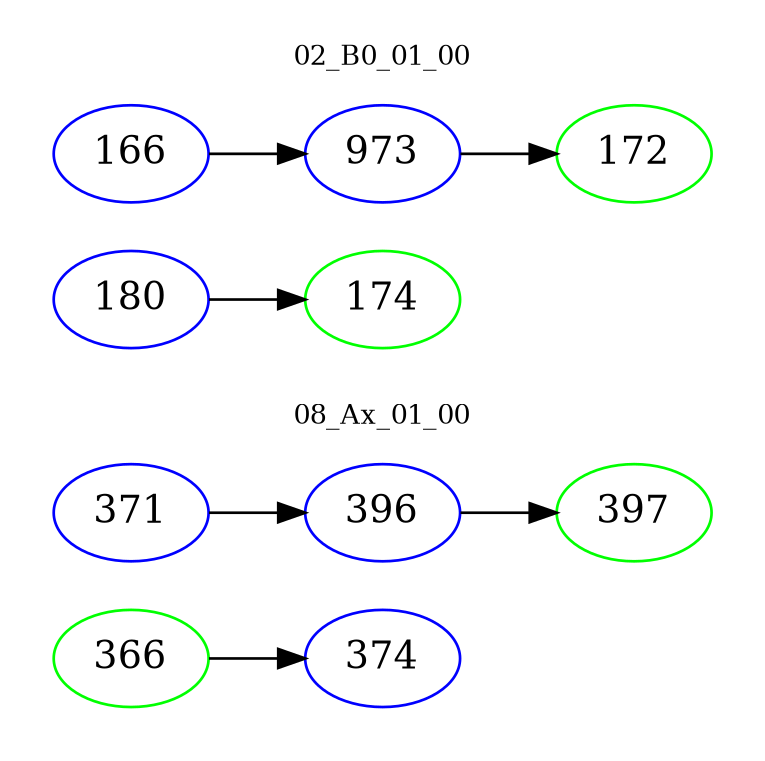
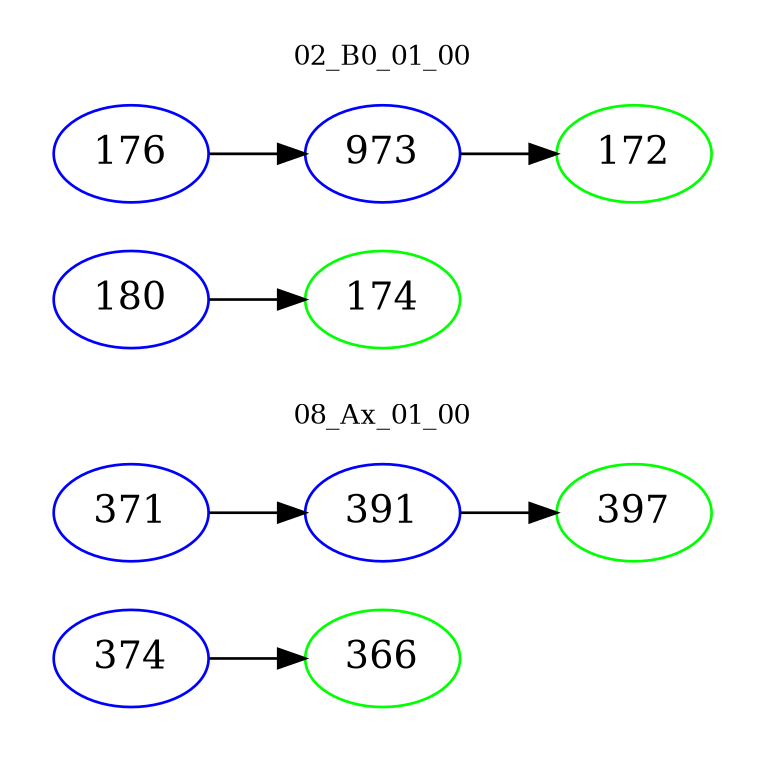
(131, 154) -> (131, 154)
(383, 513) -> (383, 513)
(243, 658) -> (243, 658)
